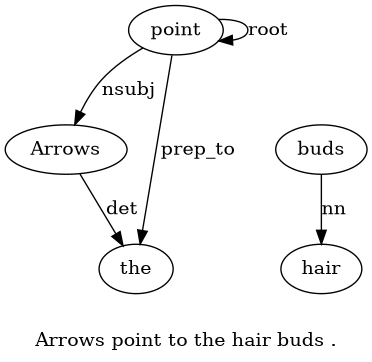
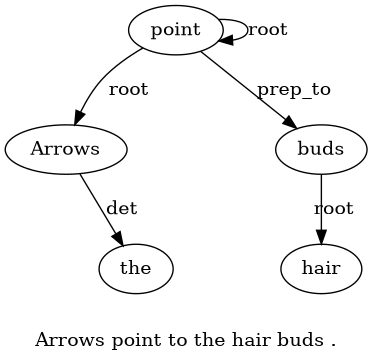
(129, 90) -> (129, 90)
(157, 143) -> (243, 86)
(334, 209) -> (334, 209)
